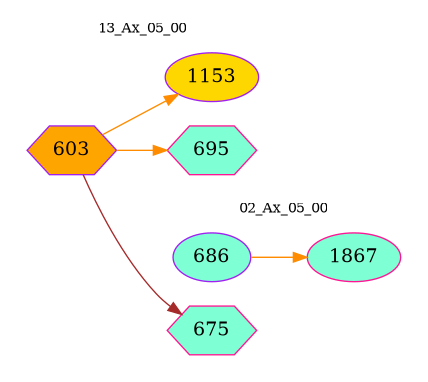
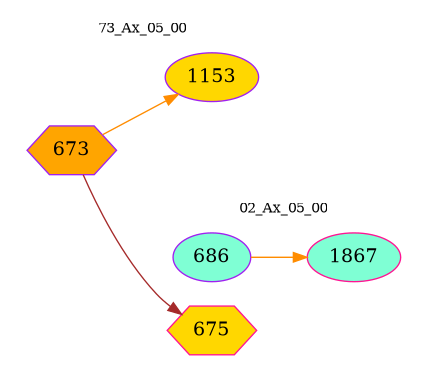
(143, 29) -> (143, 29)
(72, 150) -> (72, 150)
(212, 150) -> none
(212, 330) -> (212, 330)
